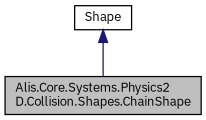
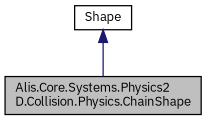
(103, 96) -> (103, 96)
